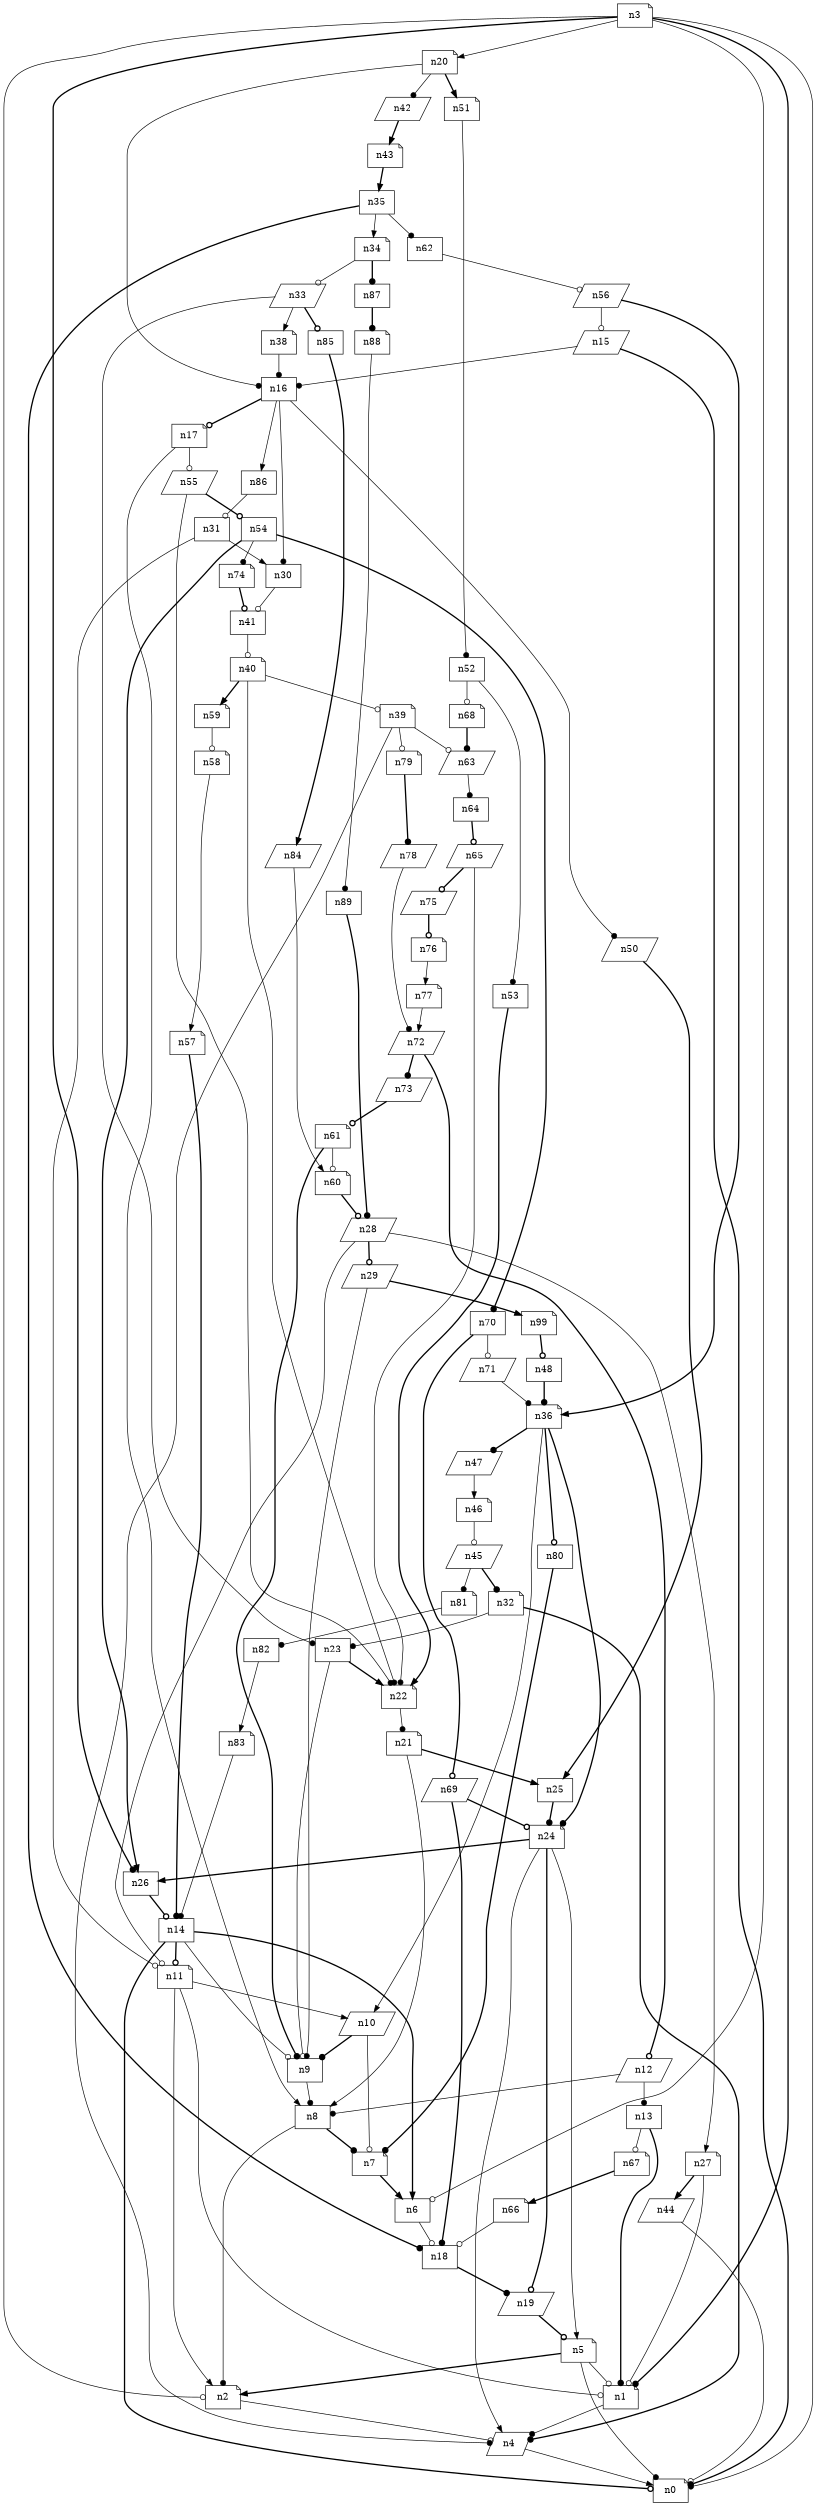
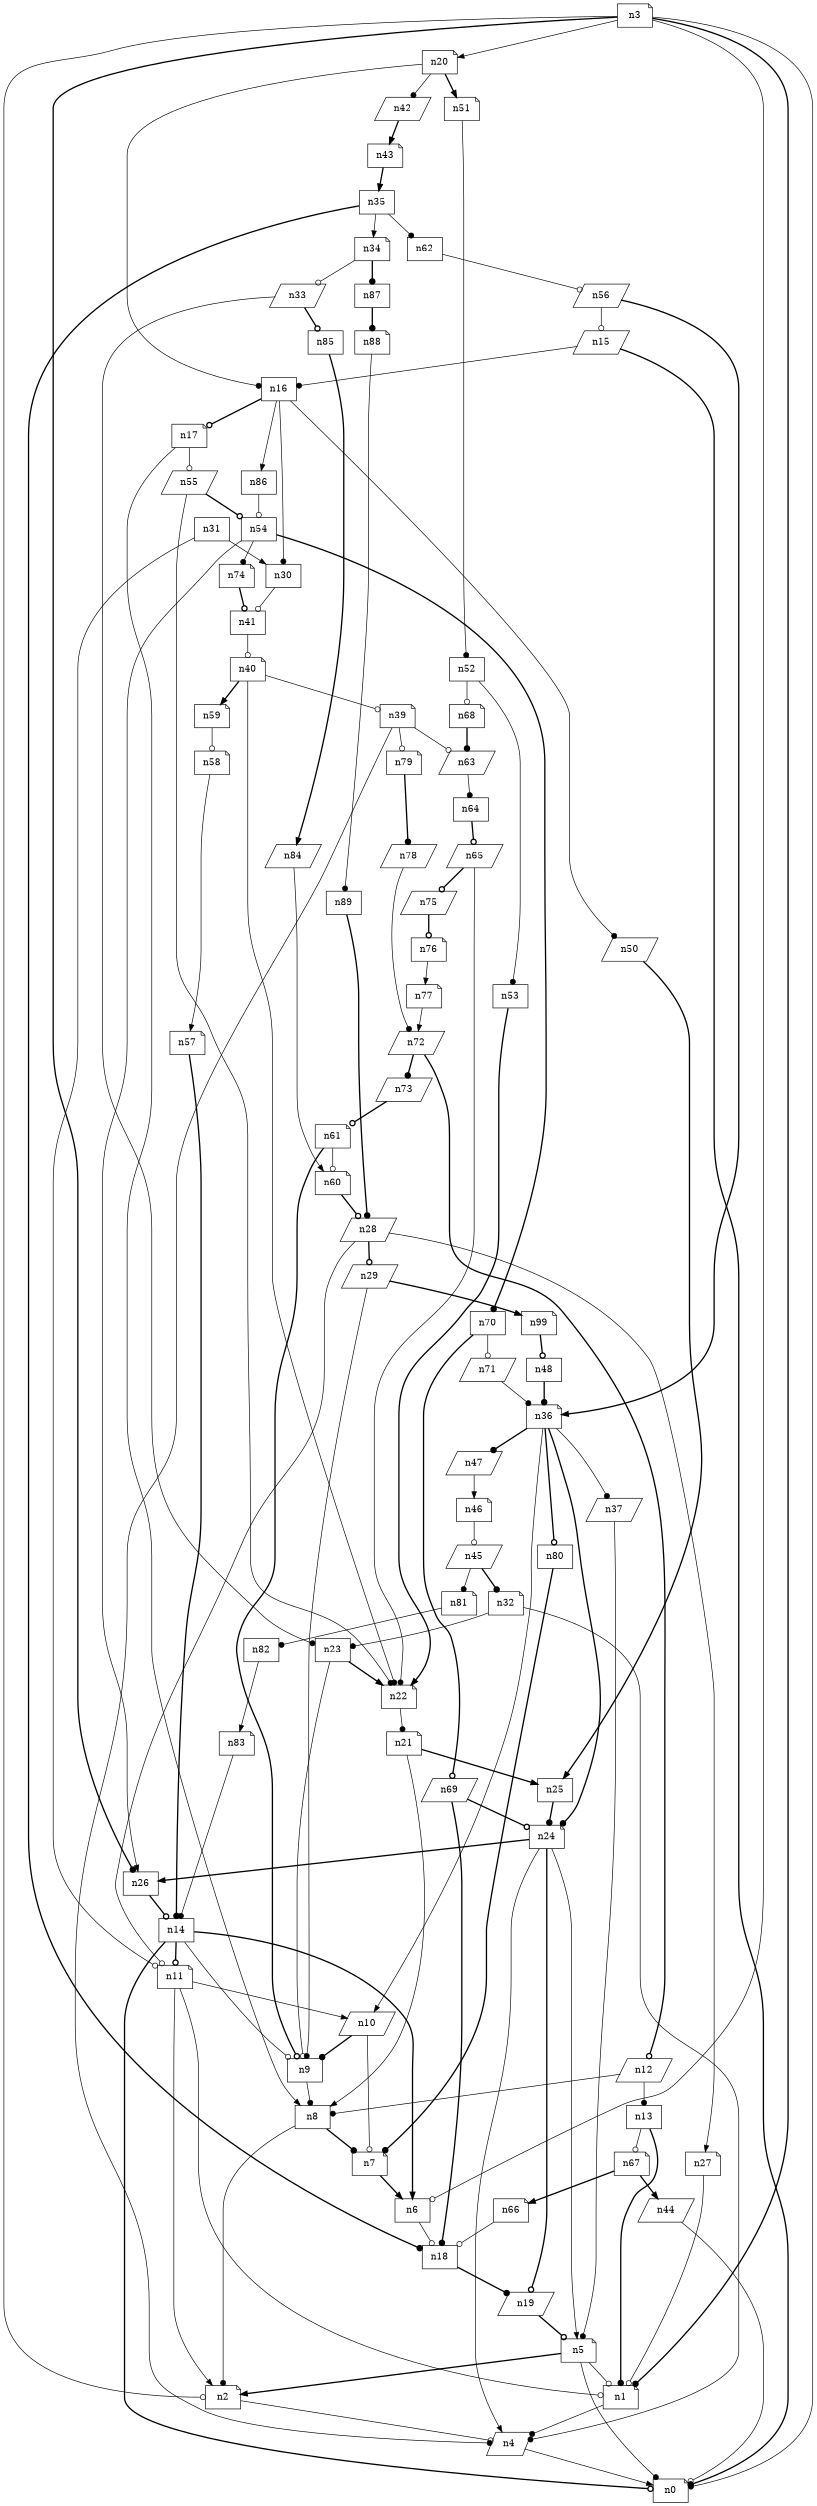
(279, 342) -> none
(237, 504) -> (259, 503)
(102, 1182) -> (102, 1182)
none -> (614, 1510)
(257, 1602) -> (257, 1602)
(678, 2040) -> (678, 2040)
(687, 2185) -> (645, 2182)
